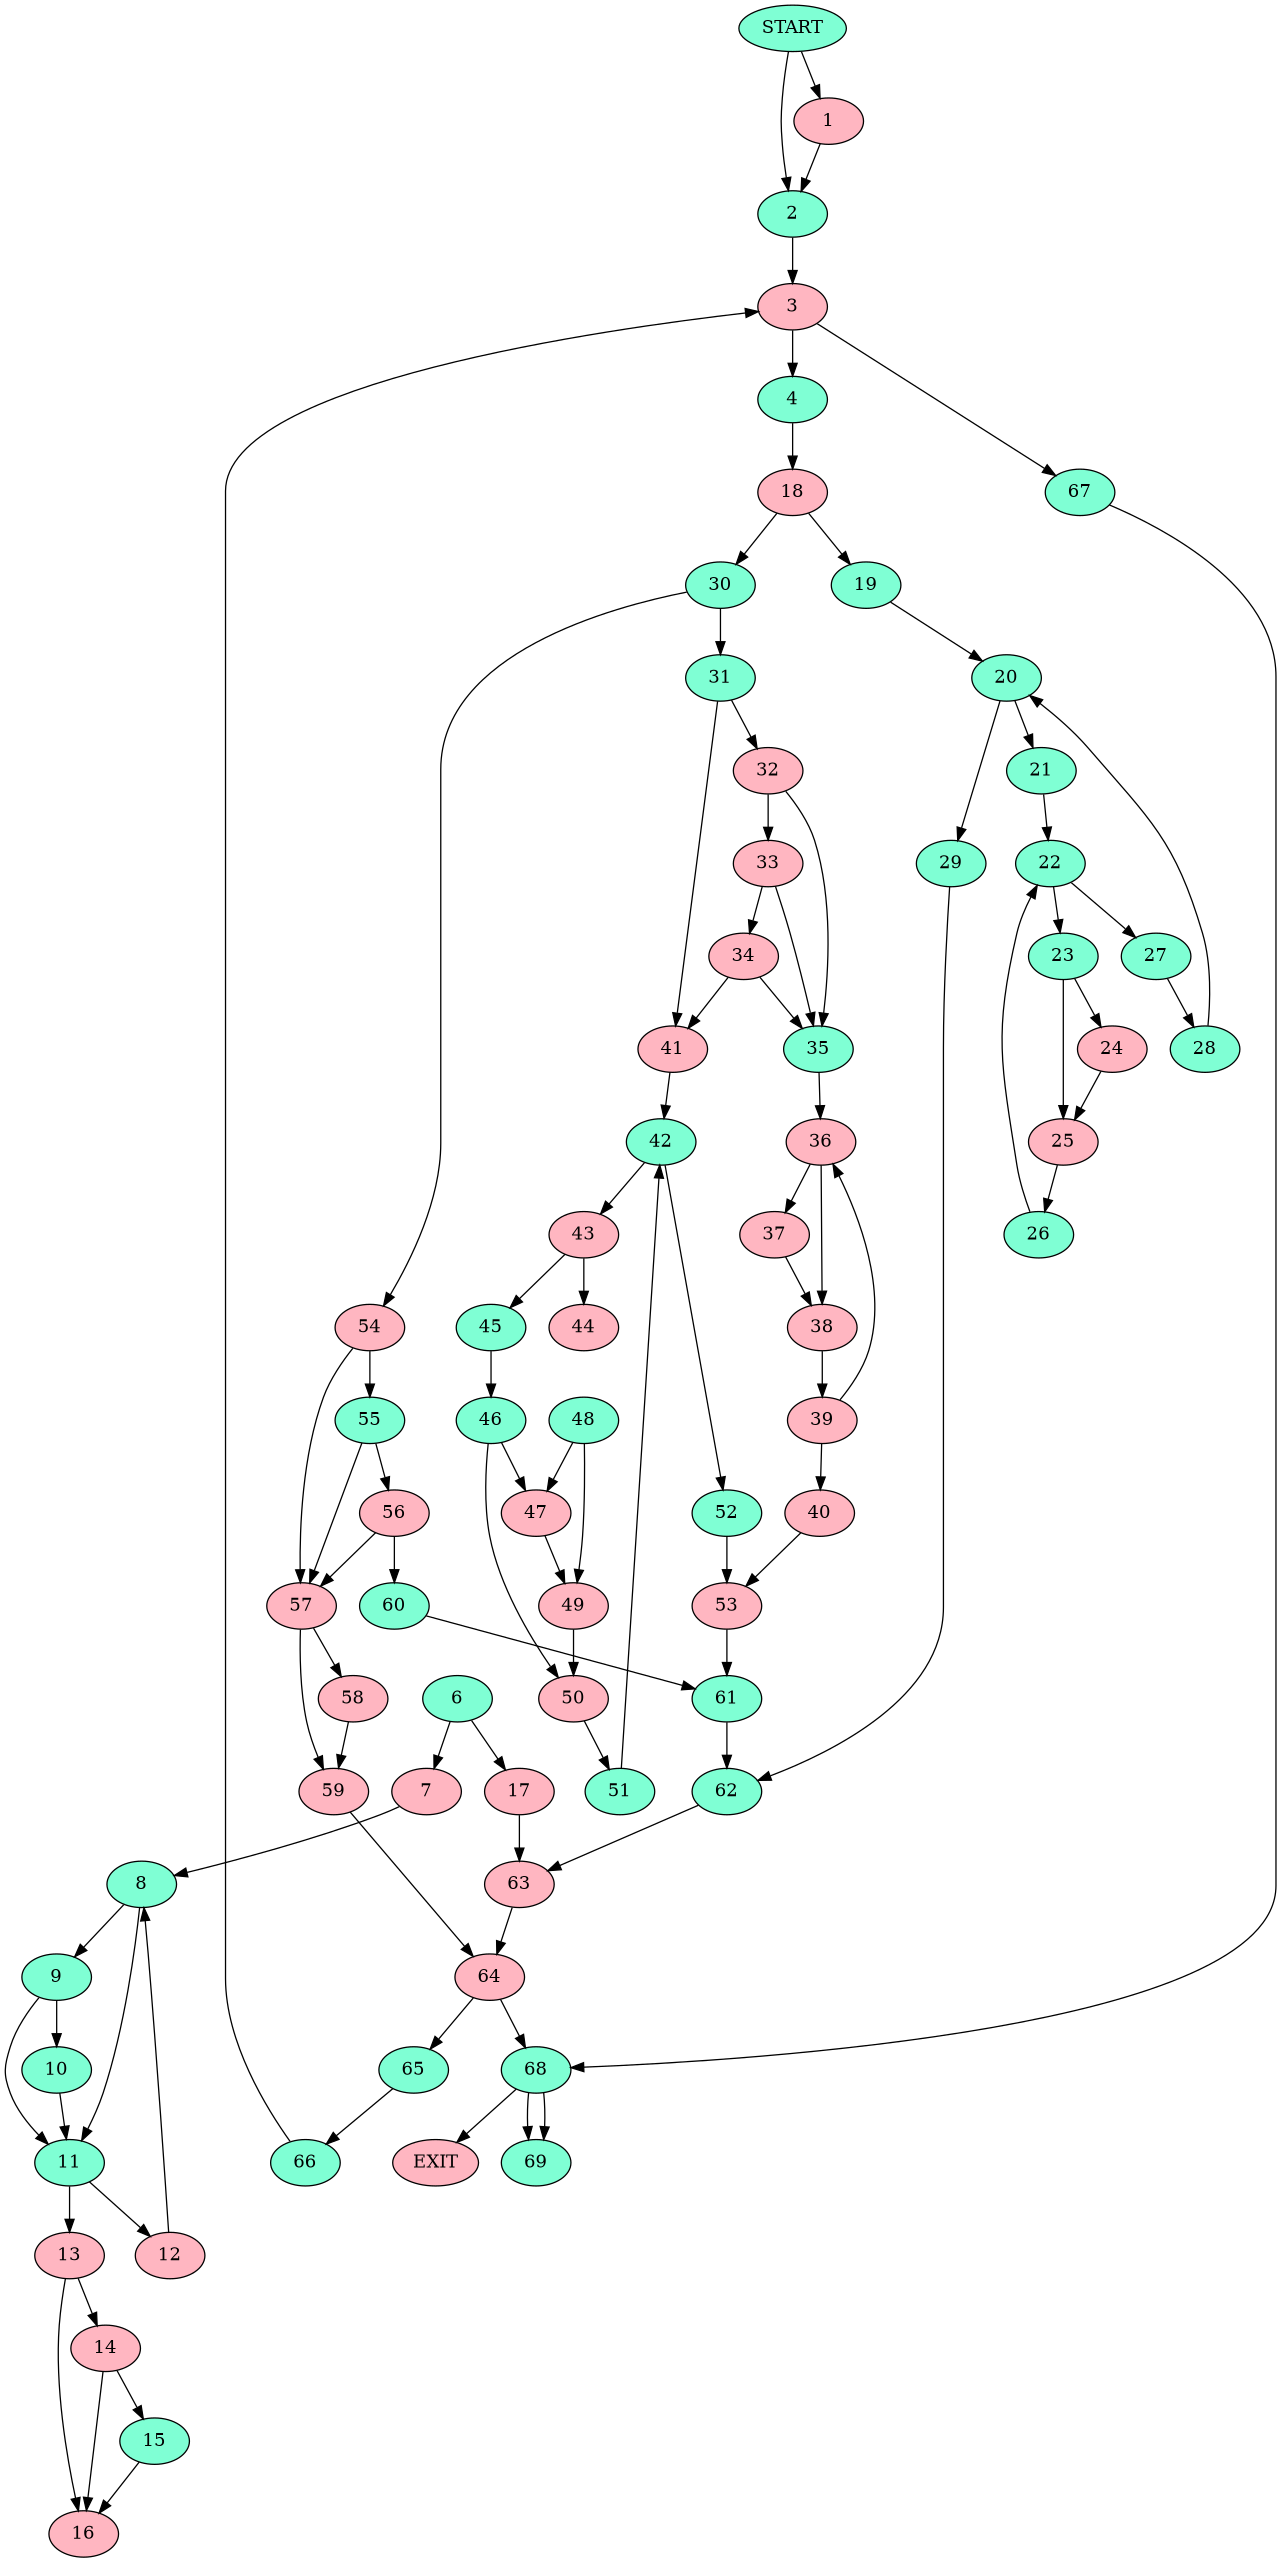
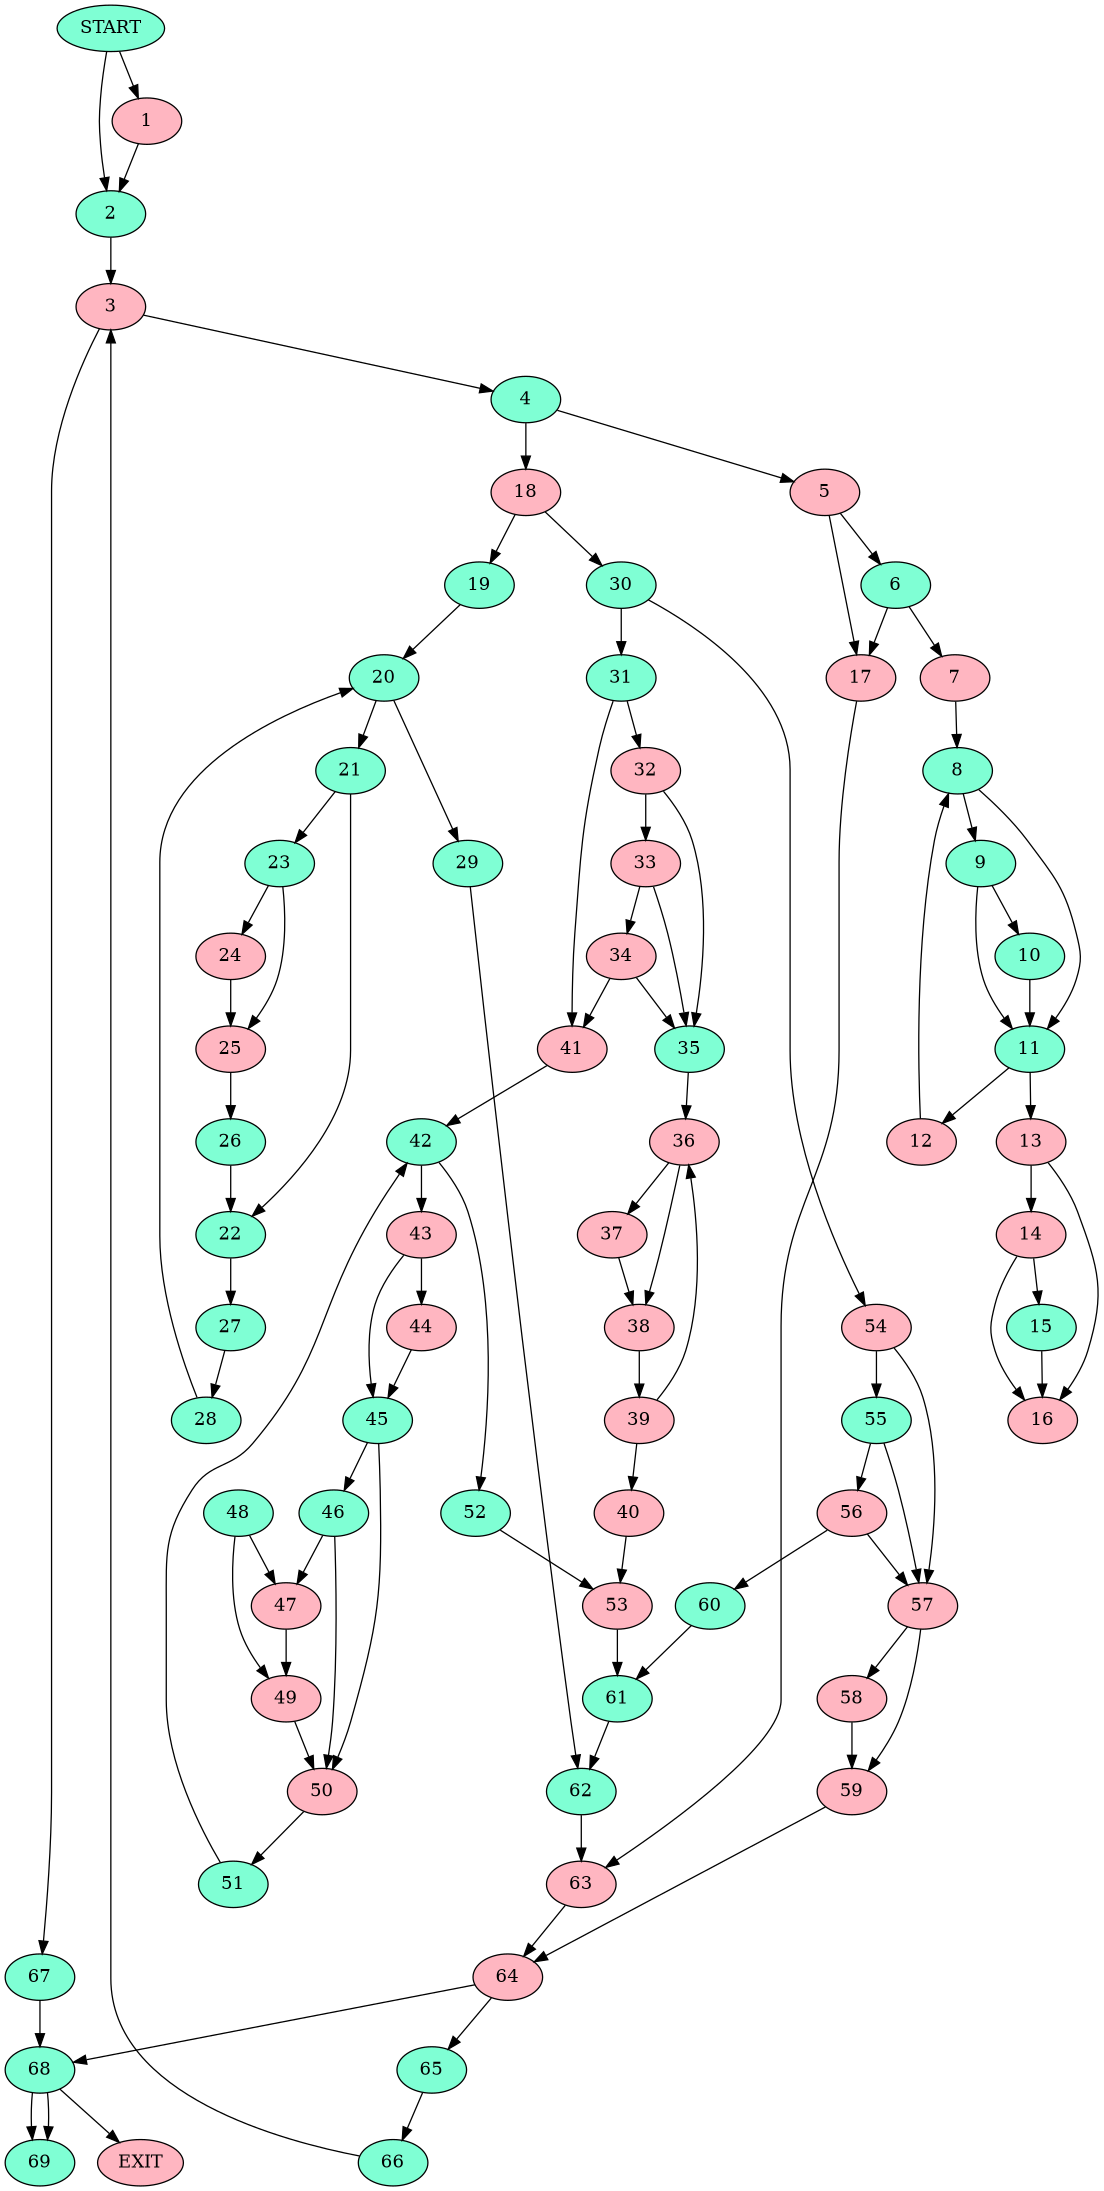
none -> (825, 492)
(1056, 903) -> (319, 812)
none -> (403, 1368)
none -> (377, 1603)
